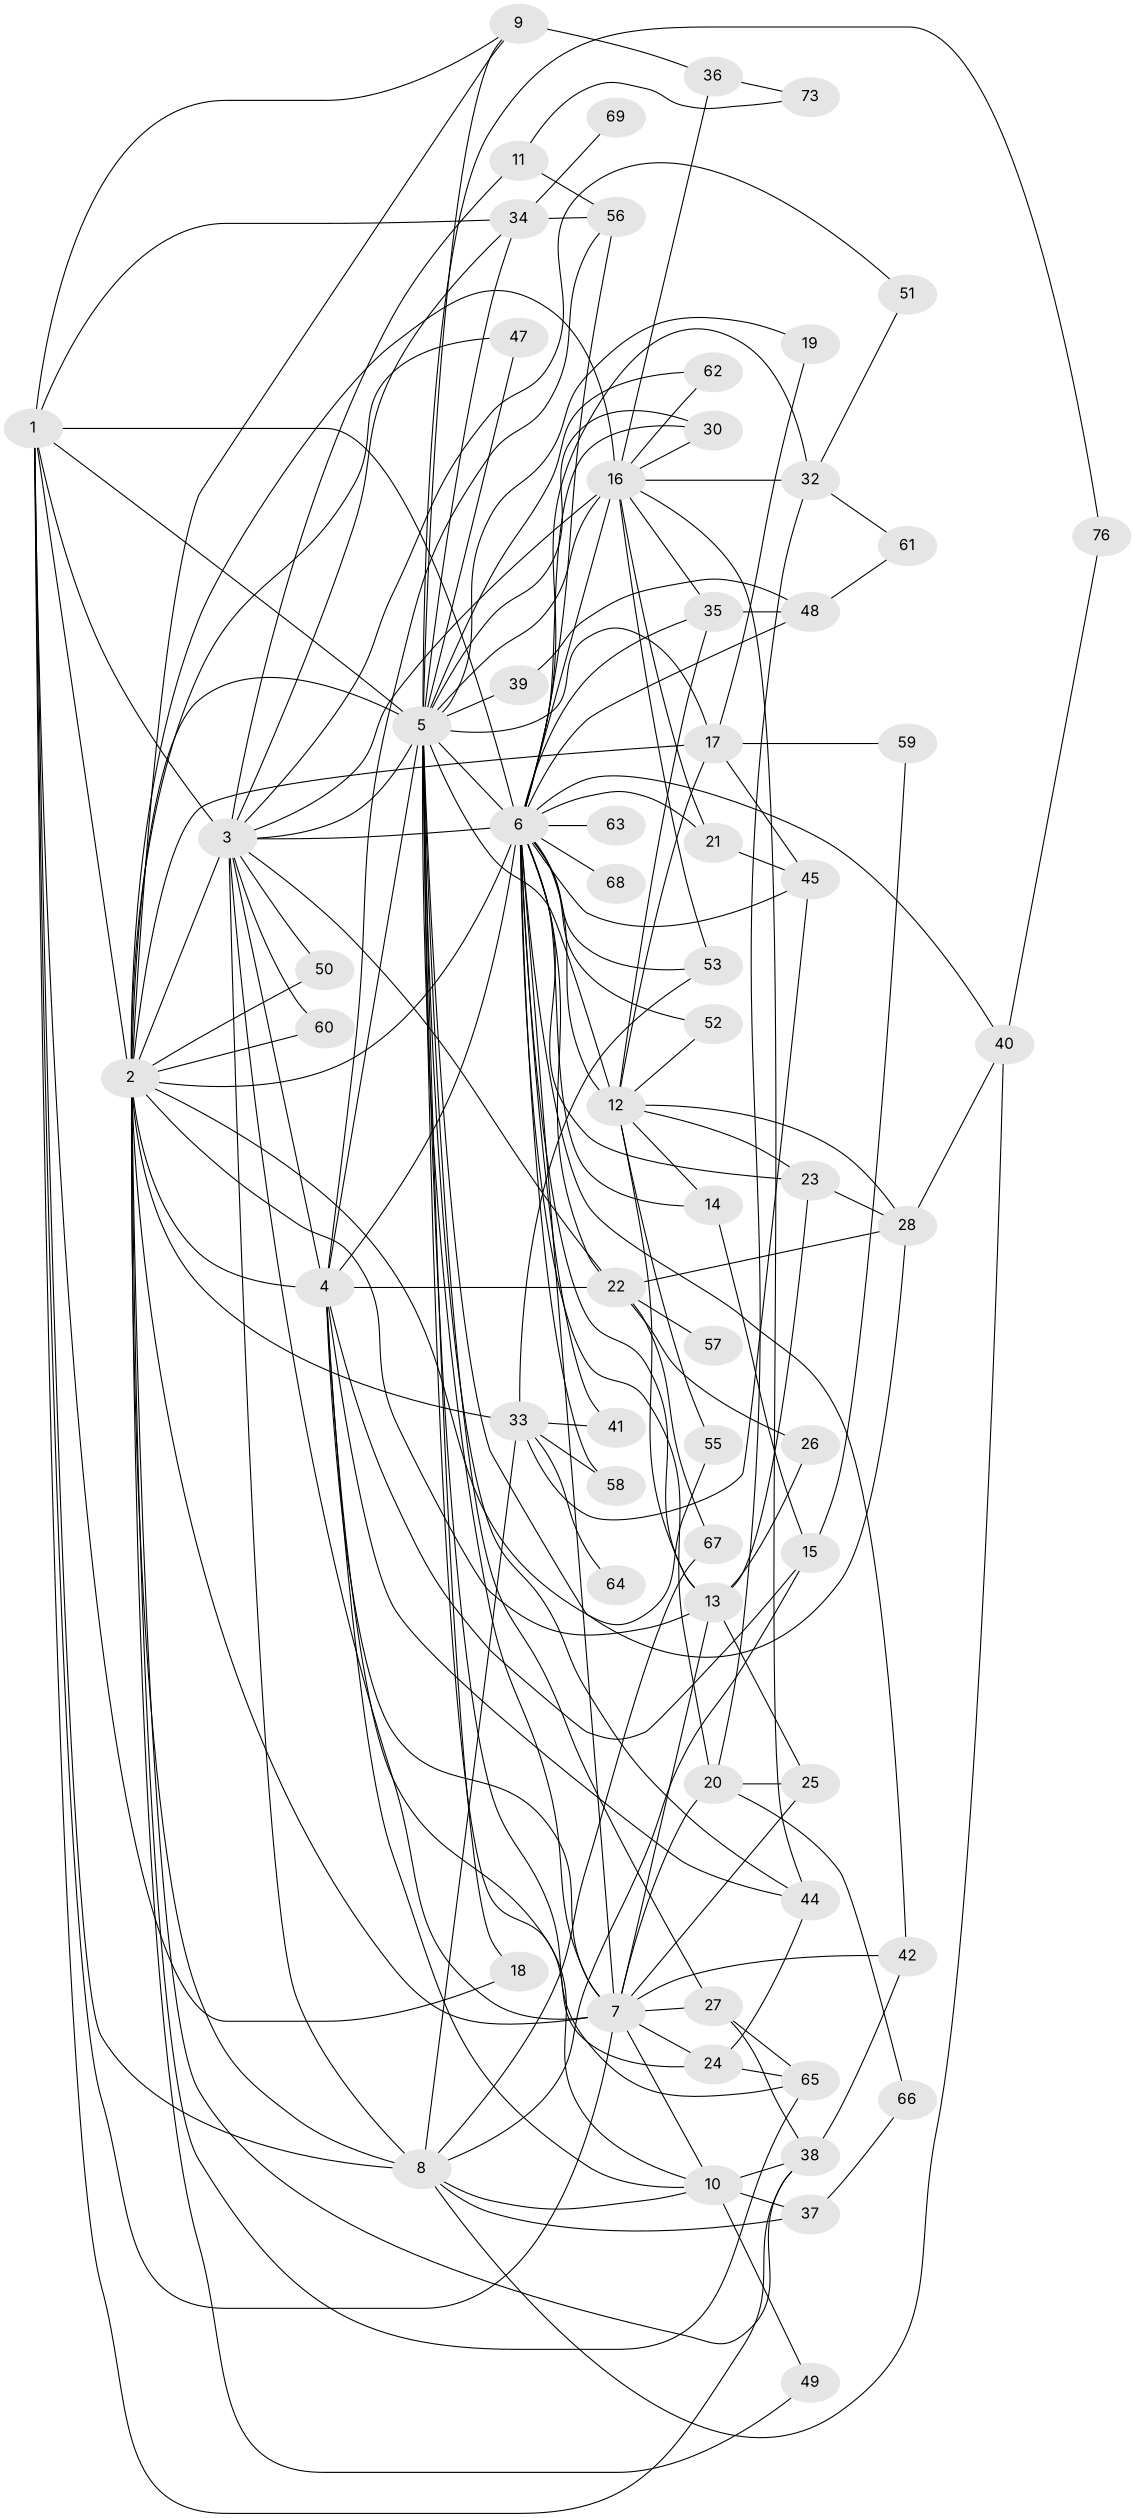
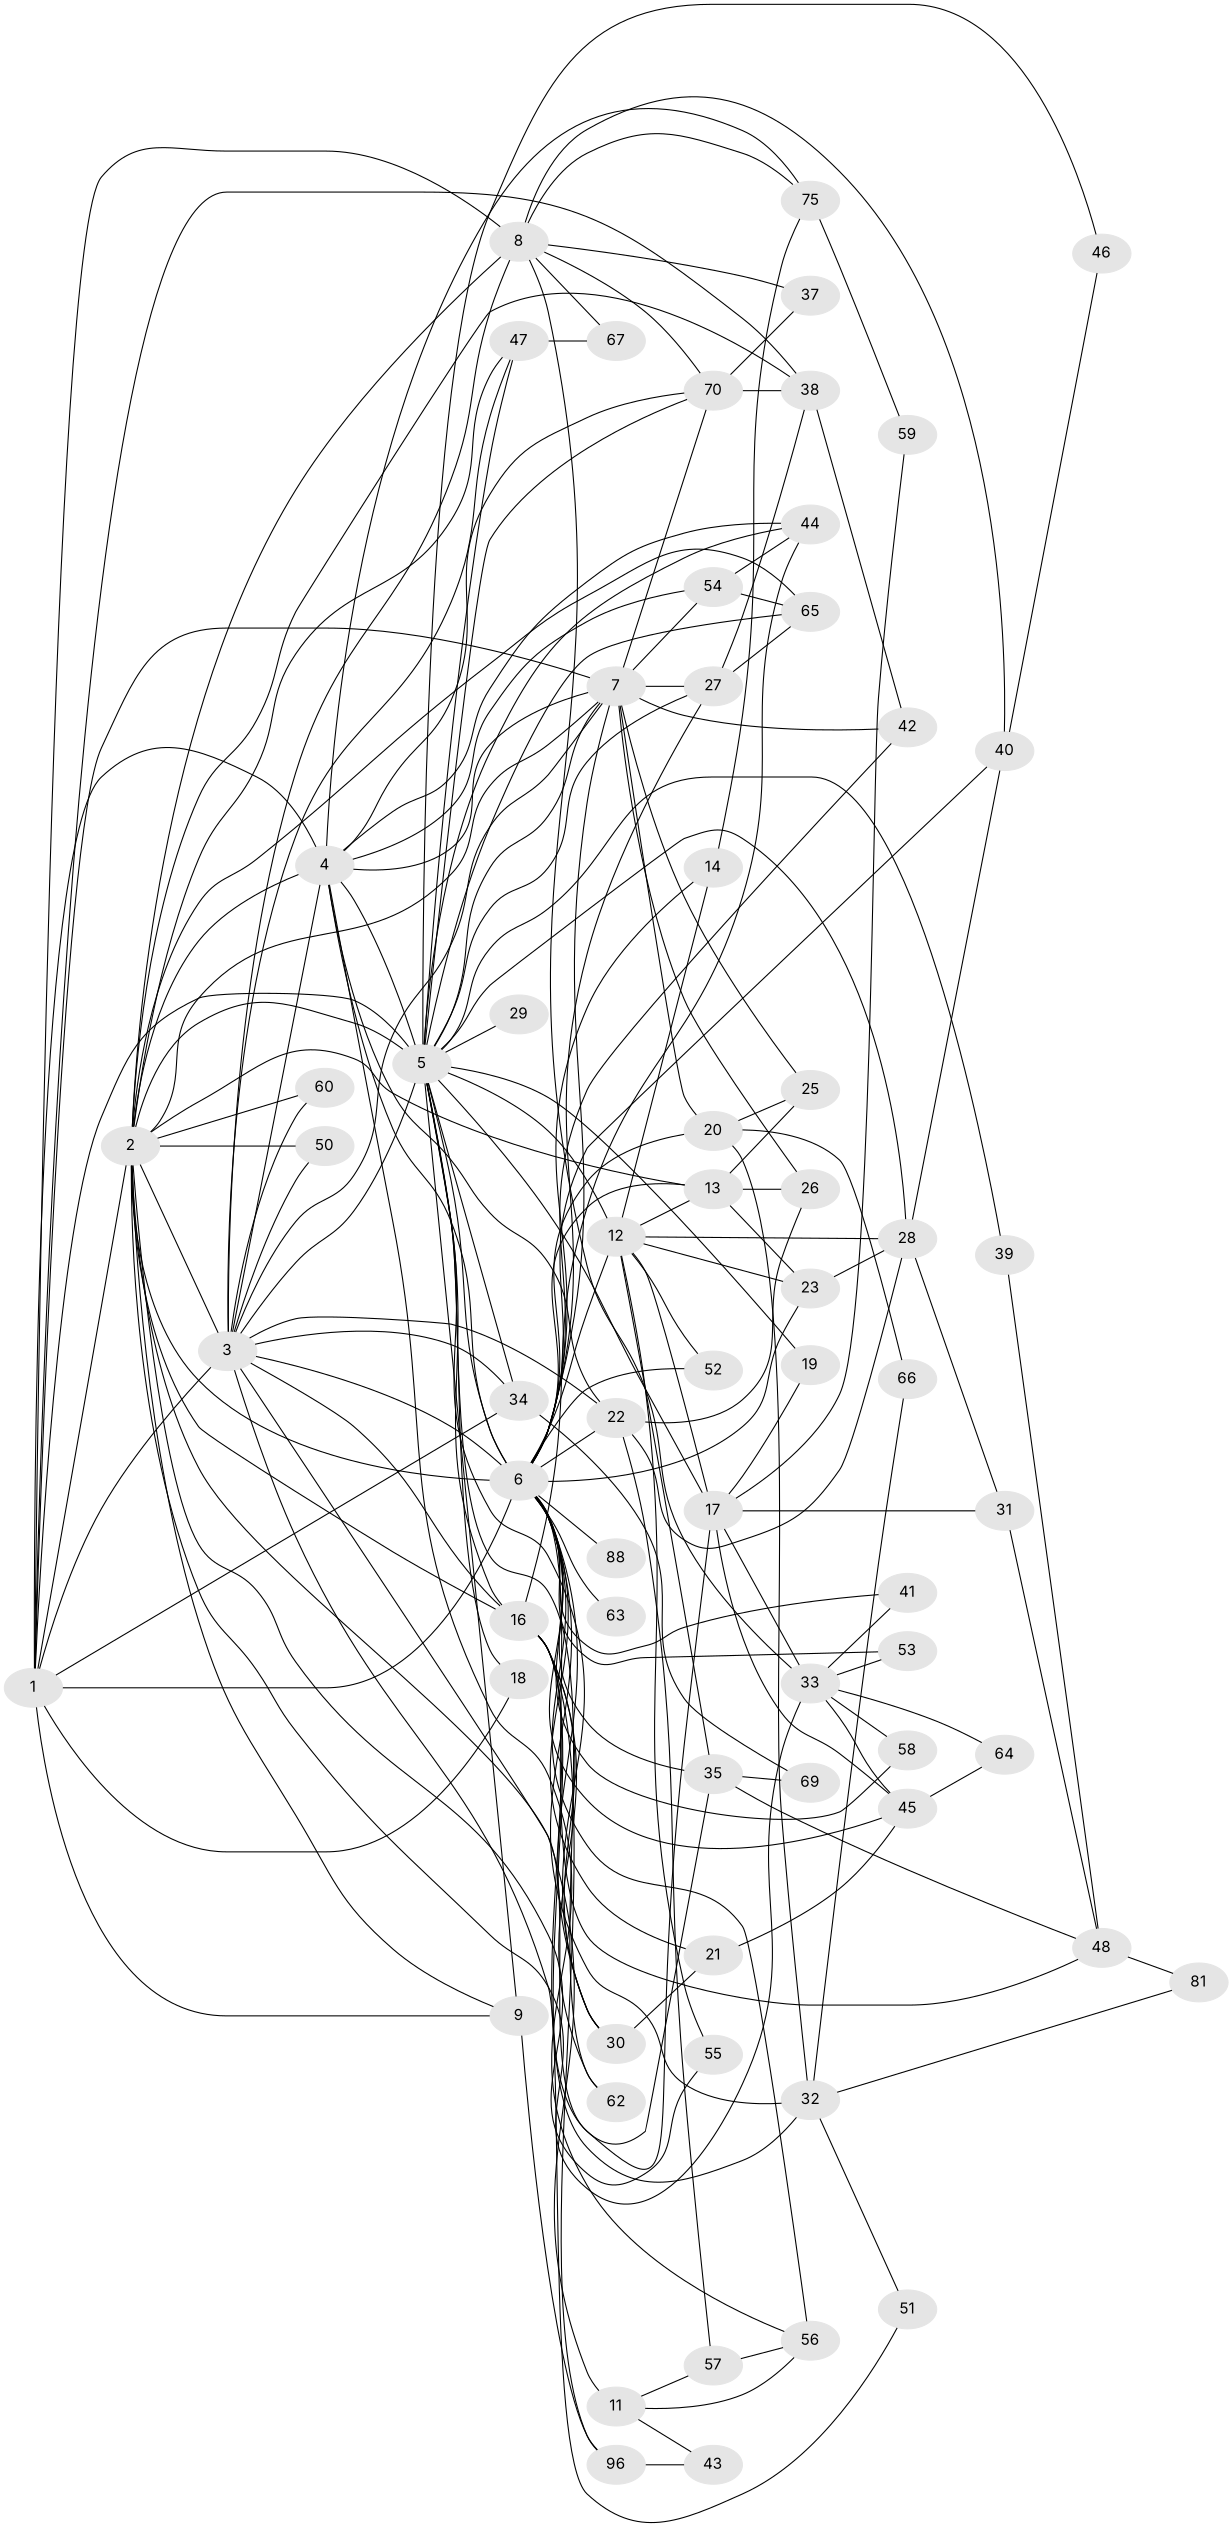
(713, 77) -> (616, 2465)
(810, 97) -> (713, 2465)
(572, 218) -> (762, 2353)
(1102, 536) -> (1102, 254)
(908, 546) -> (1199, 1982)
(570, 645) -> (583, 976)
(655, 664) -> (659, 2005)
(654, 725) -> none
none -> (293, 846)
(616, 884) -> (616, 1558)
none -> (519, 1014)
none -> (52, 1031)
(670, 1408) -> (568, 341)
none -> (1005, 1511)
(810, 1553) -> (810, 201)
none -> (762, 1597)
none -> (762, 1778)
none -> (956, 1782)
(654, 1854) -> (668, 954)
(713, 2064) -> (713, 587)
(862, 2159) -> (851, 1773)
(713, 2185) -> (713, 391)
(810, 2383) -> none
none -> (665, 2386)
